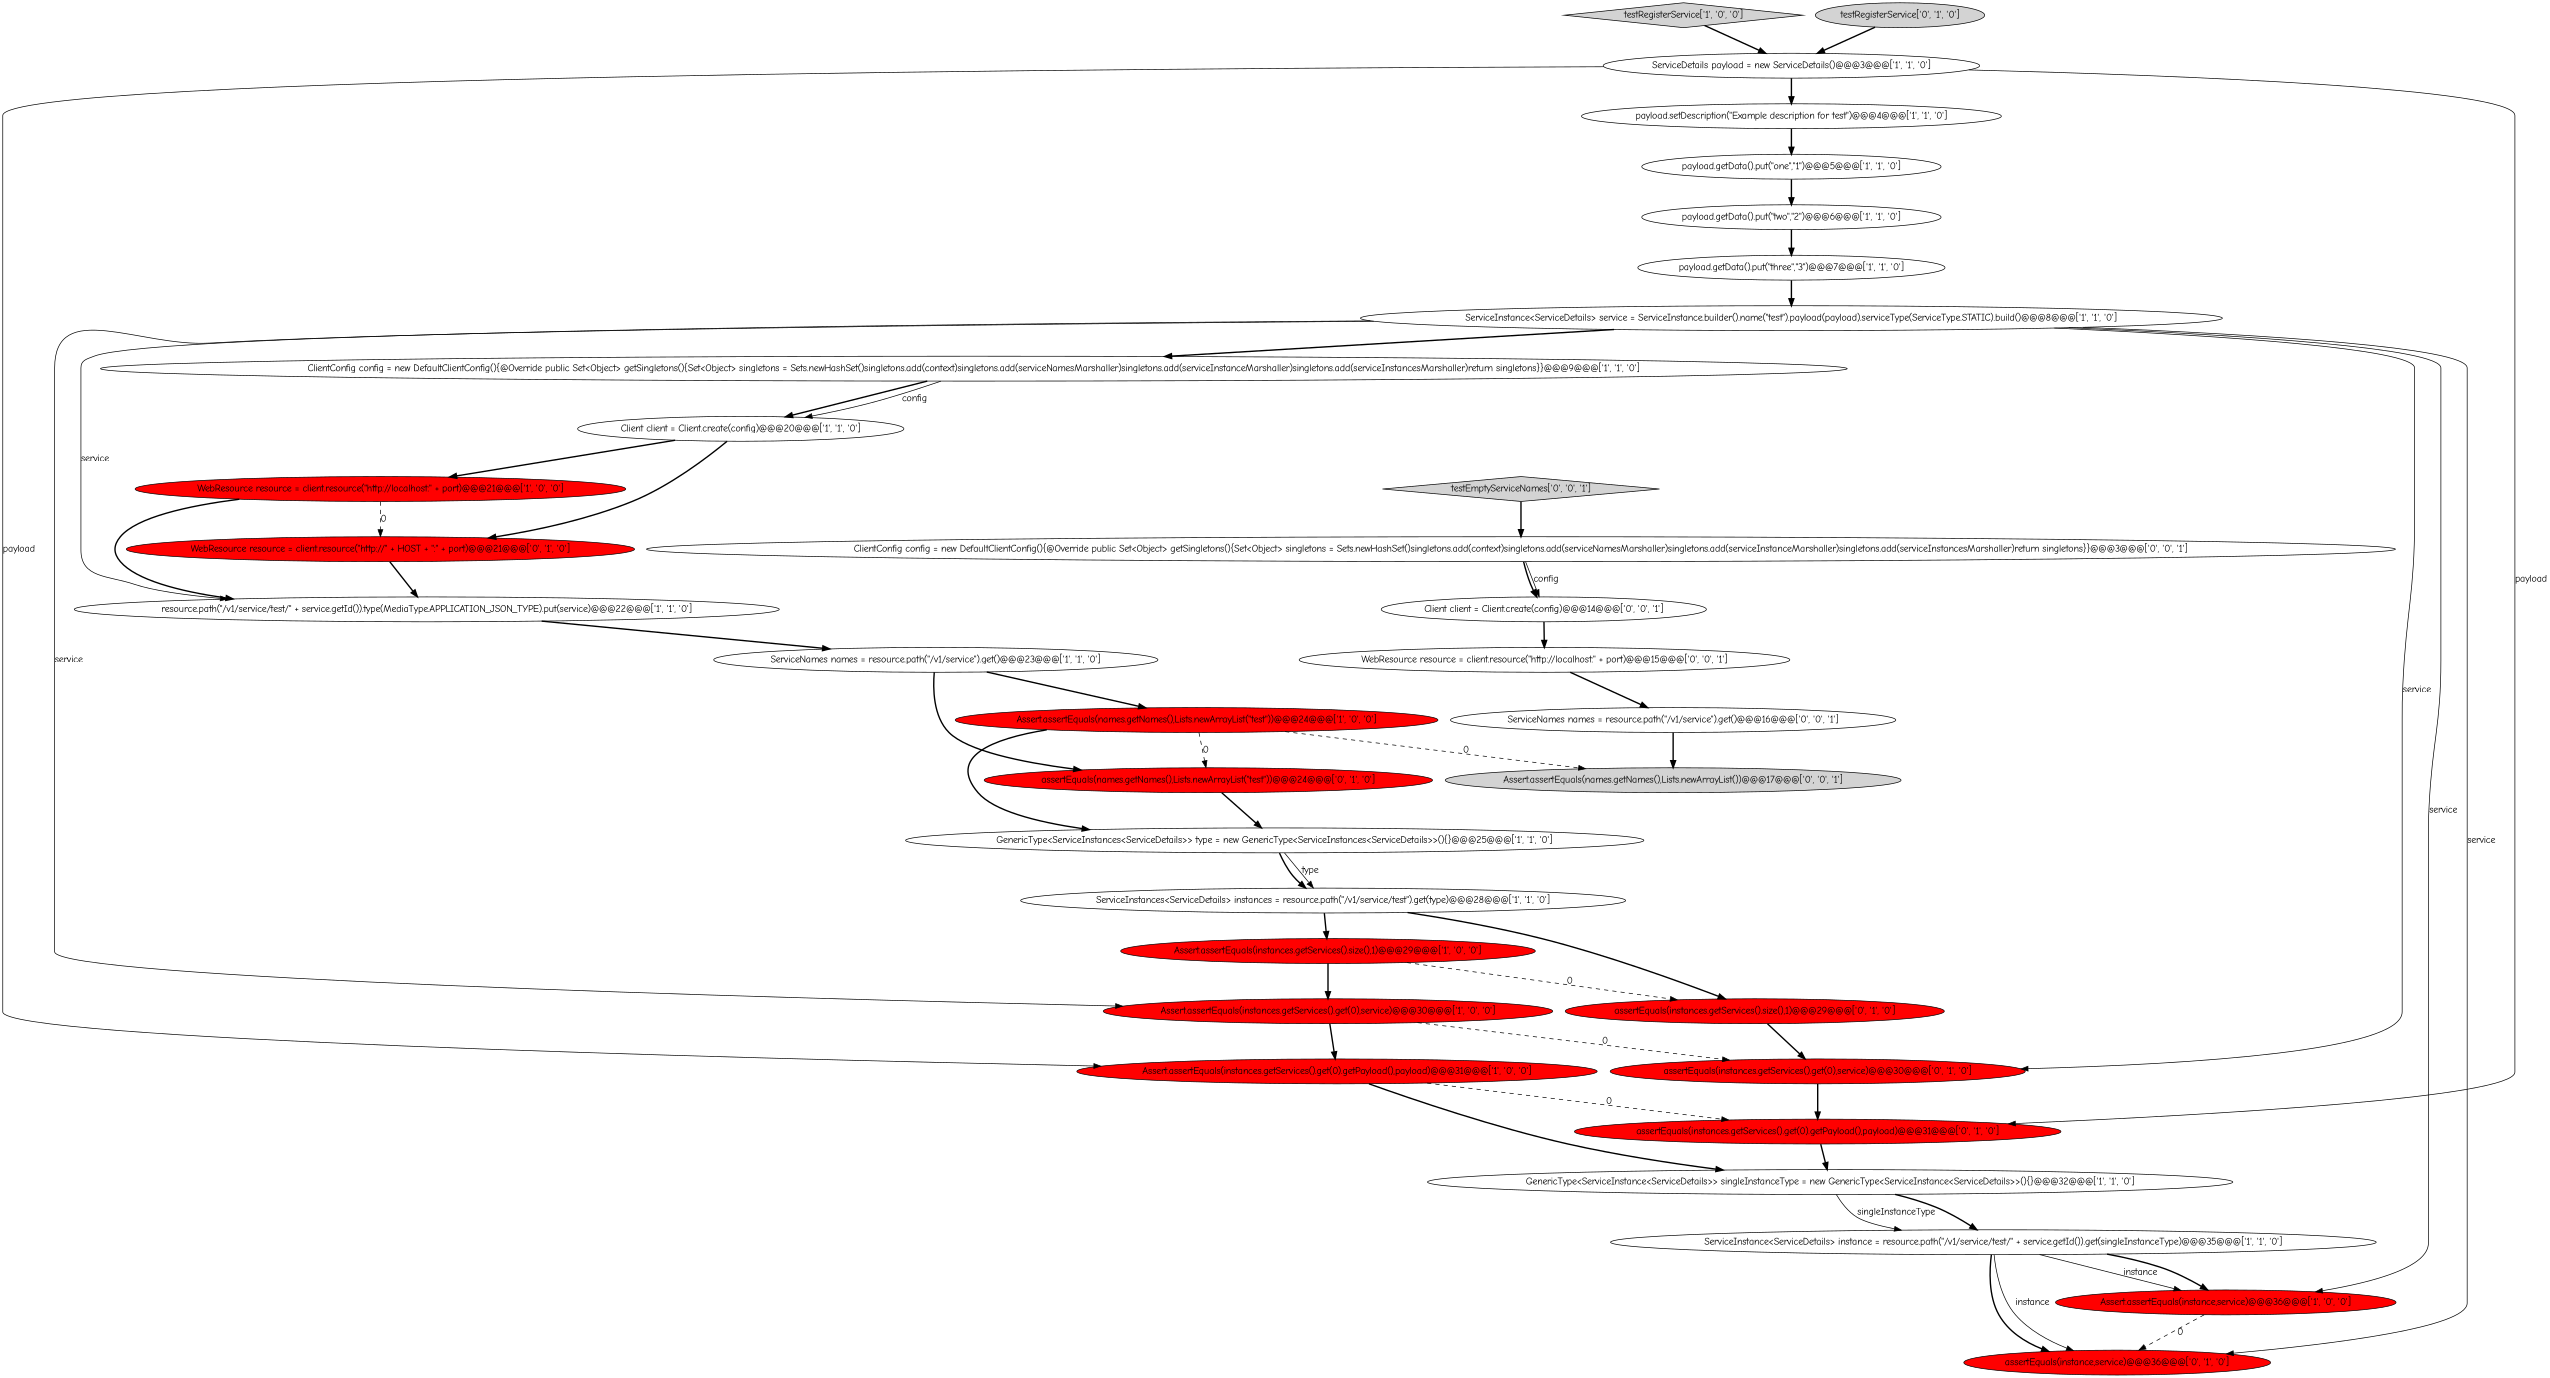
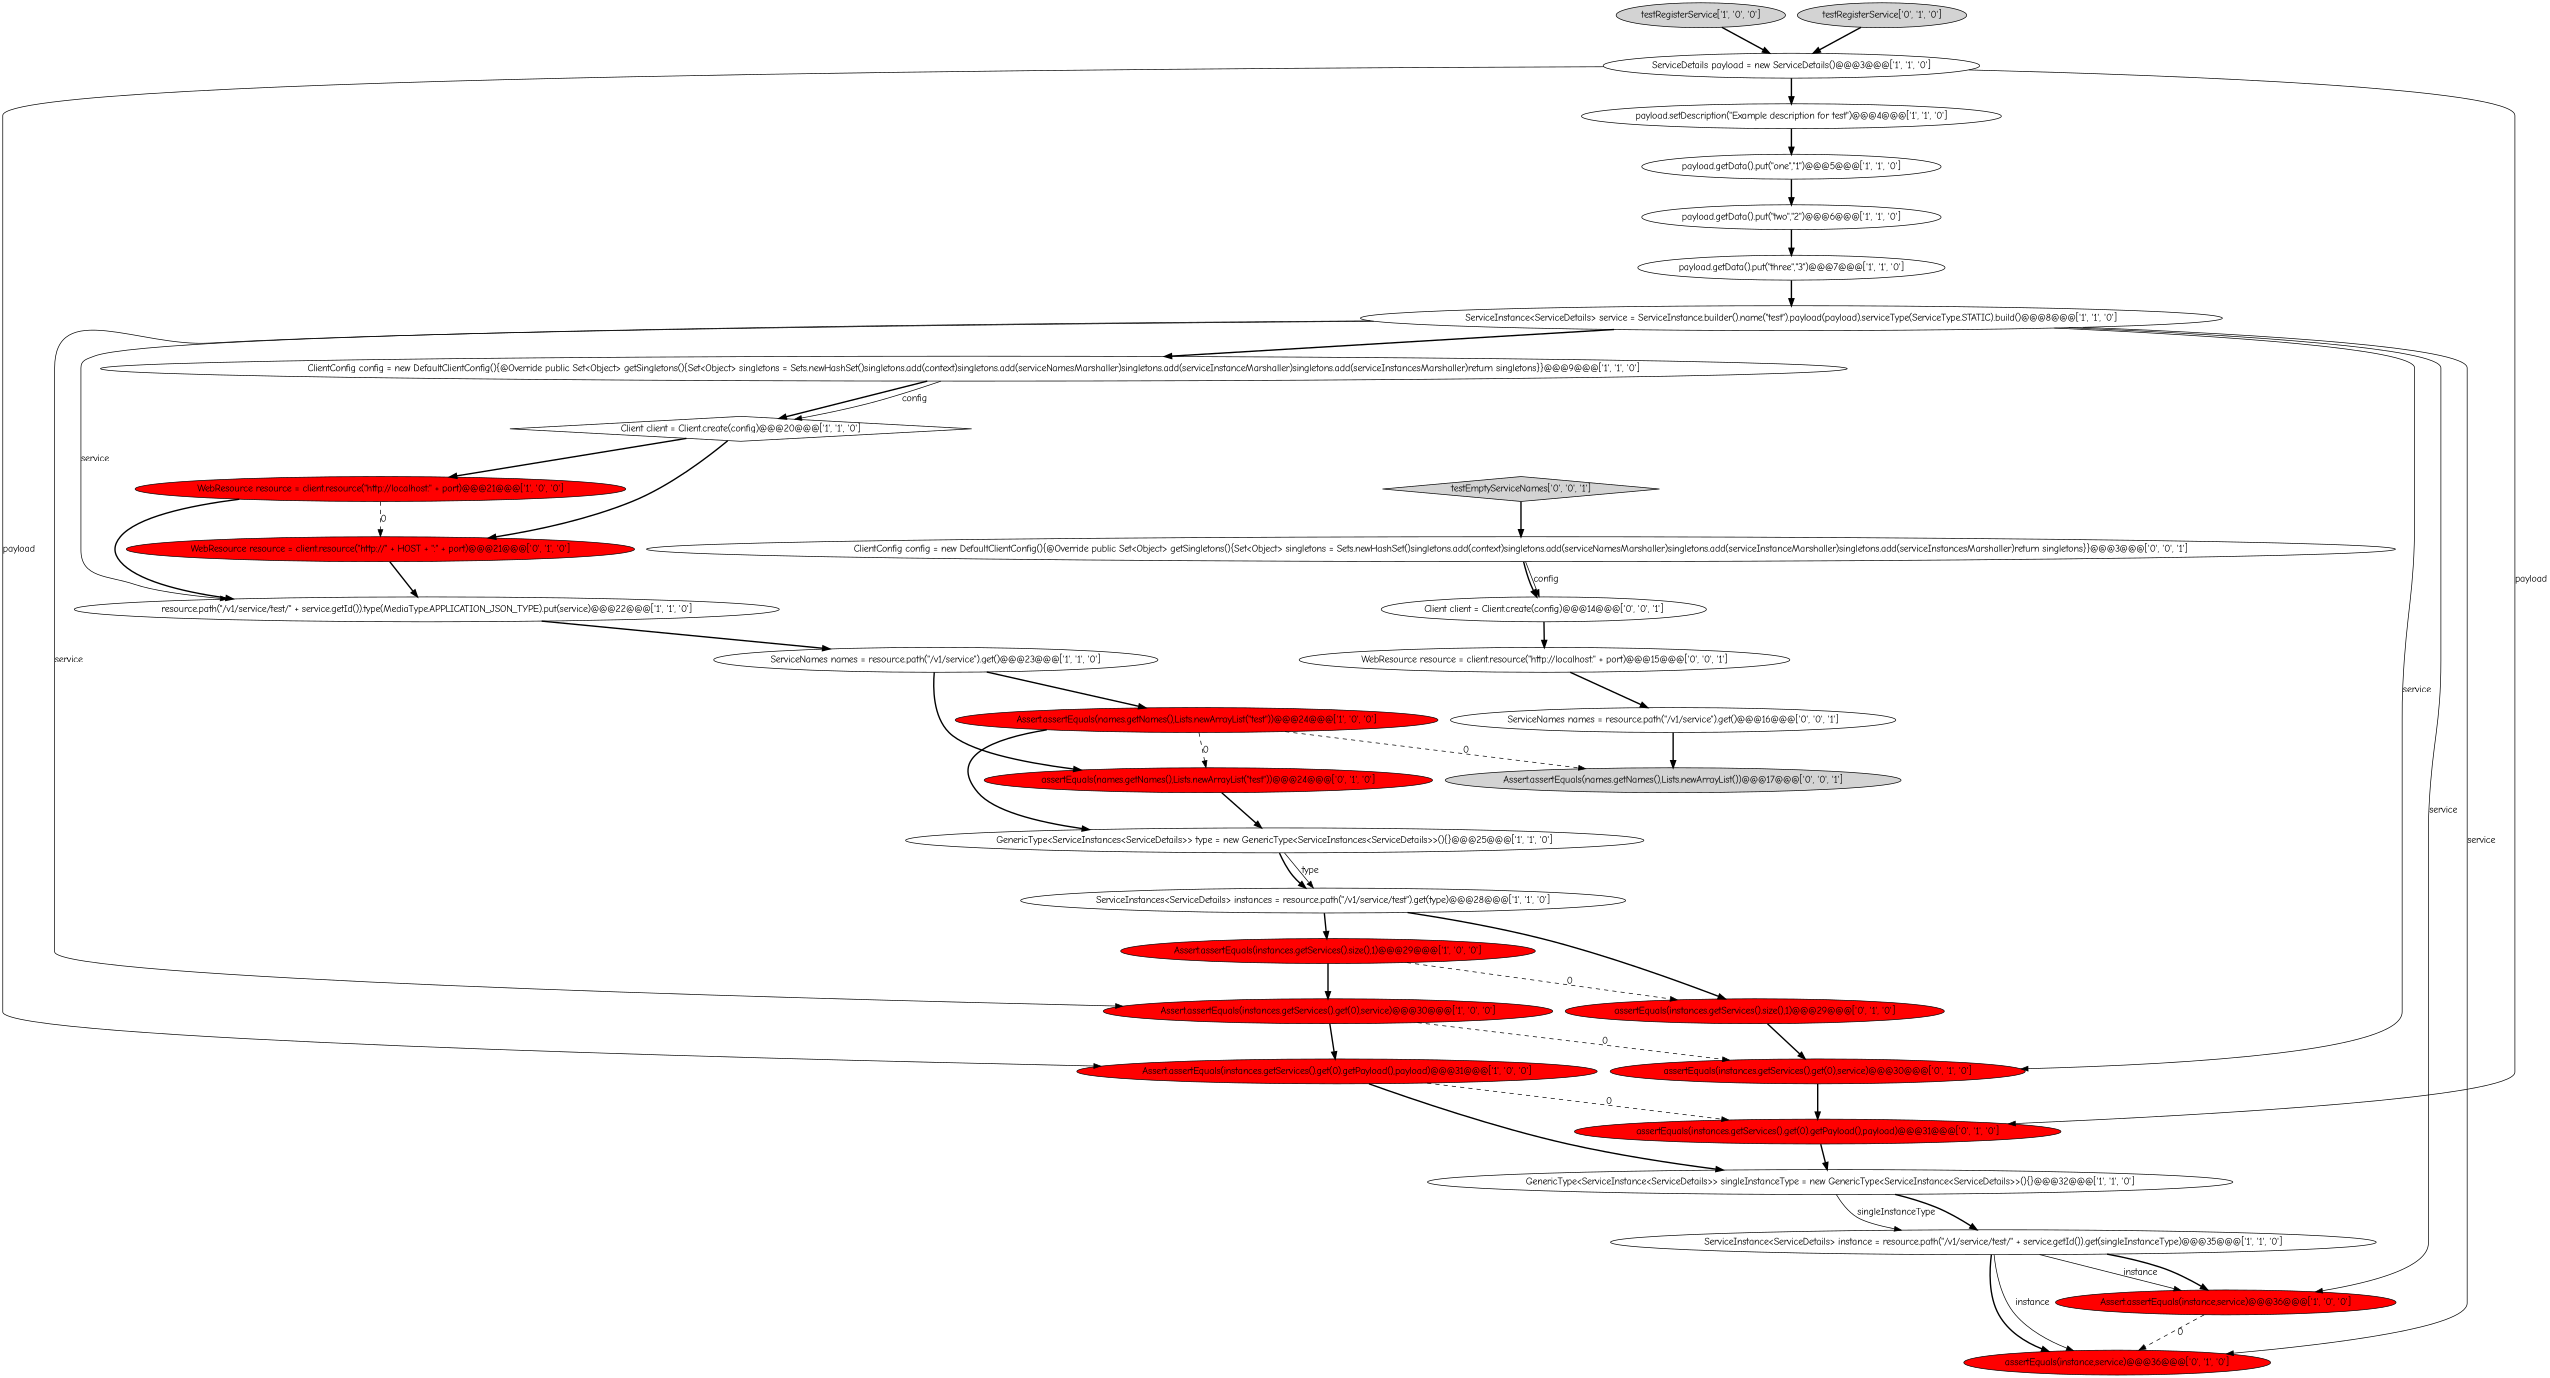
(1684, 15) -> (1701, 15)
(741, 429) -> (741, 429)
